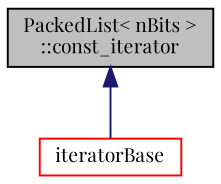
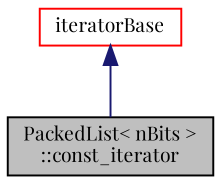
(111, 113) -> (111, 91)
